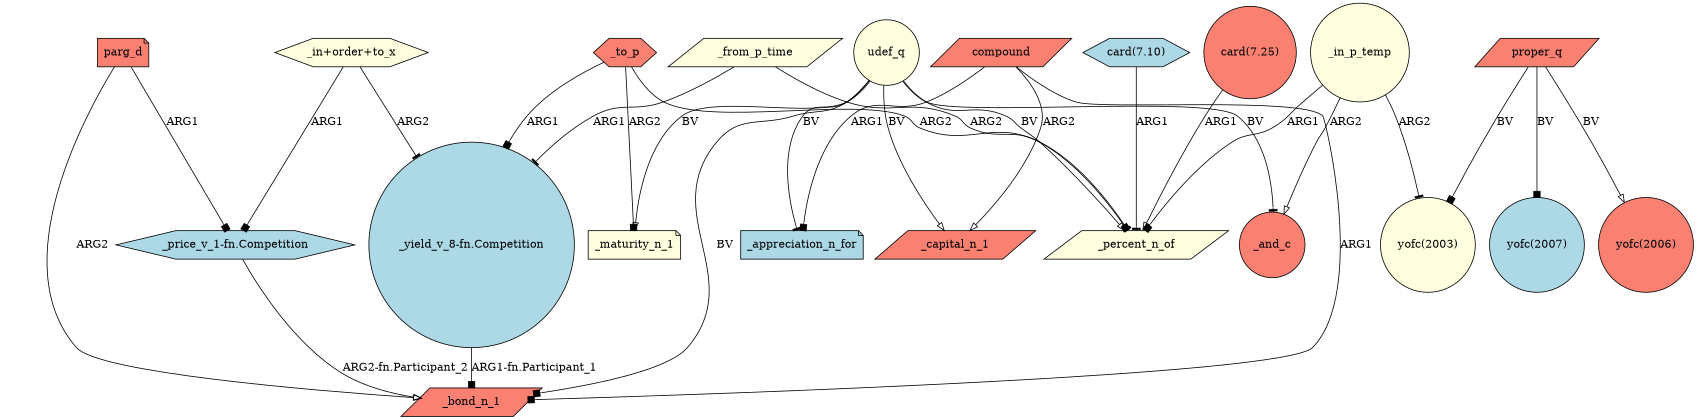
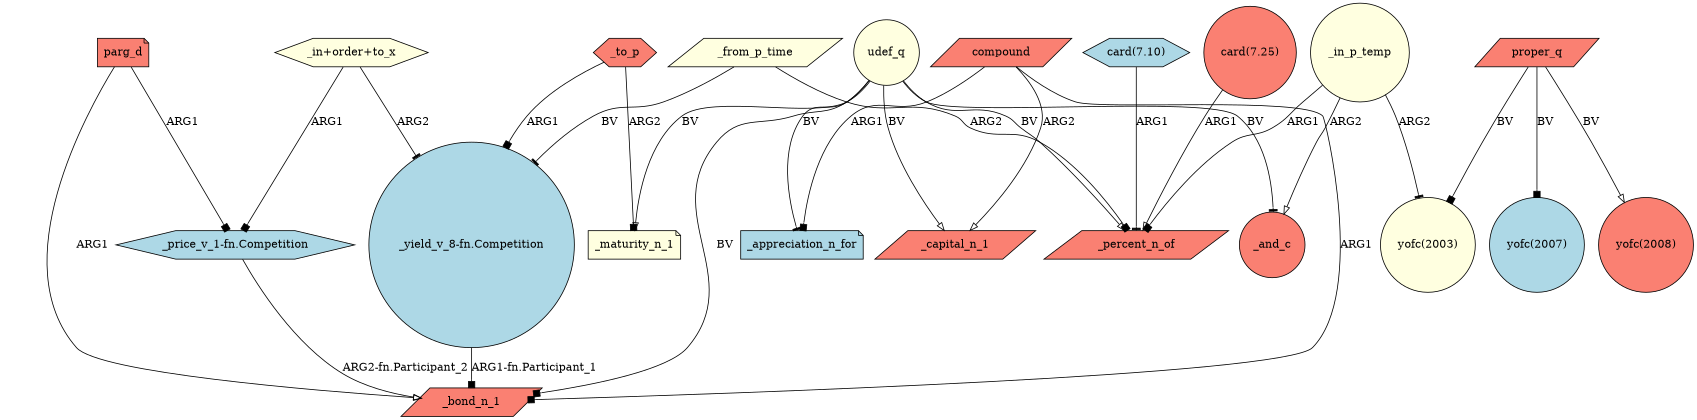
(892, 113) -> none
(610, 122) -> (610, 122)
(93, 245) -> (93, 245)
(1136, 245) -> (1136, 245)
(1646, 245) -> (1646, 245)
